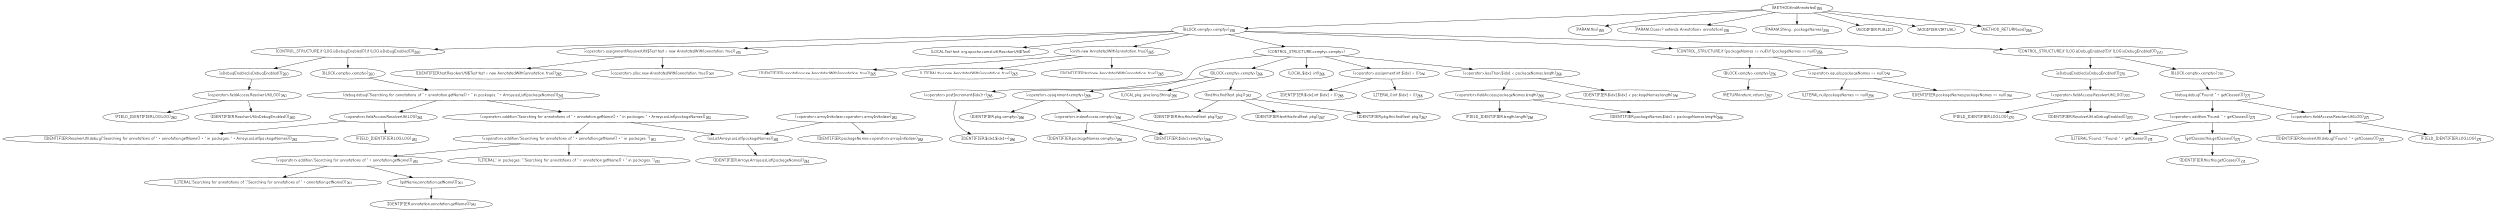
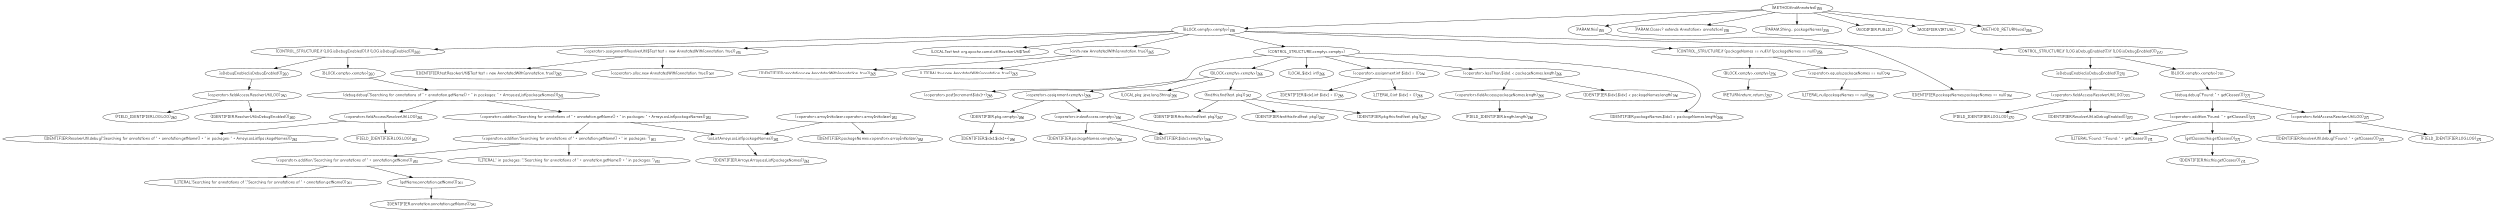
(1112, 74) -> none
(1904, 84) -> (1783, 38)
(1580, 106) -> (1543, 62)
(955, 120) -> (993, 127)
